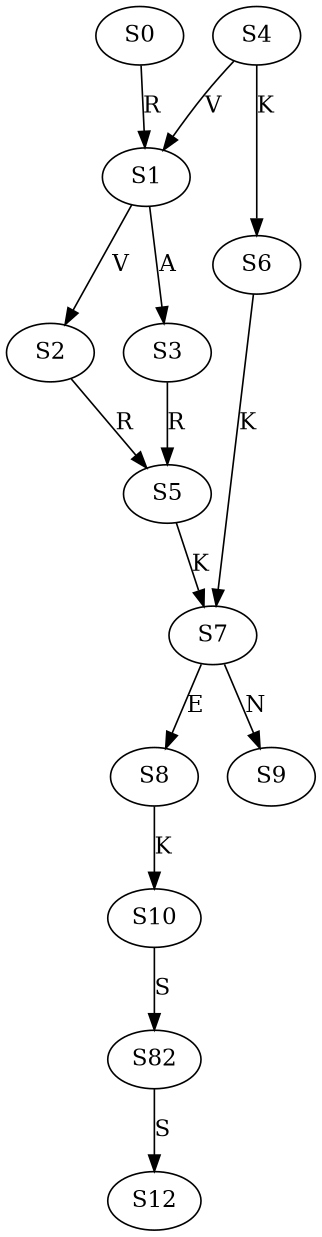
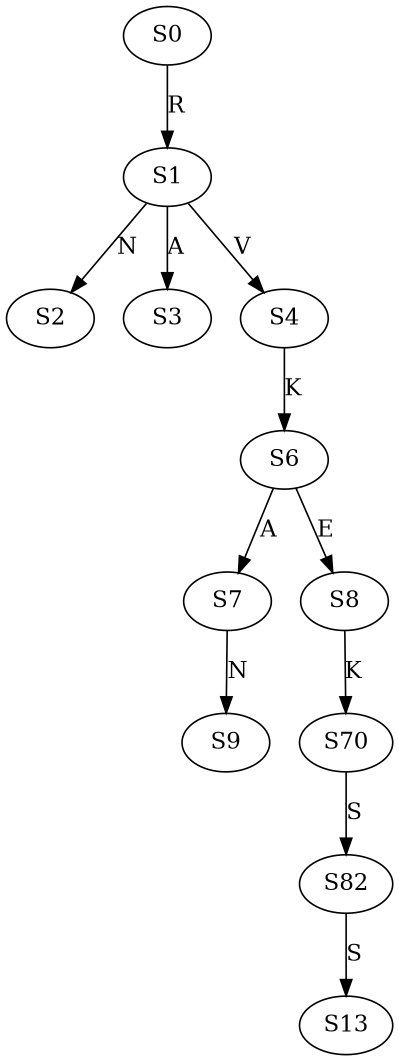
(202, 98) -> (221, 242)
(120, 265) -> (128, 248)
(248, 423) -> (268, 531)
(167, 494) -> none
(187, 699) -> (311, 523)
(154, 918) -> (346, 743)
(154, 1201) -> (346, 1025)
